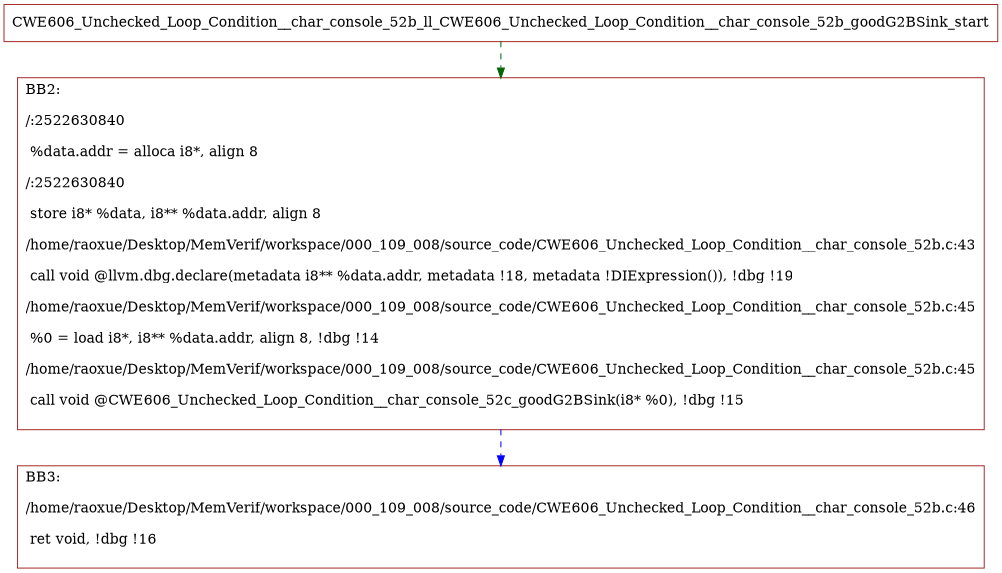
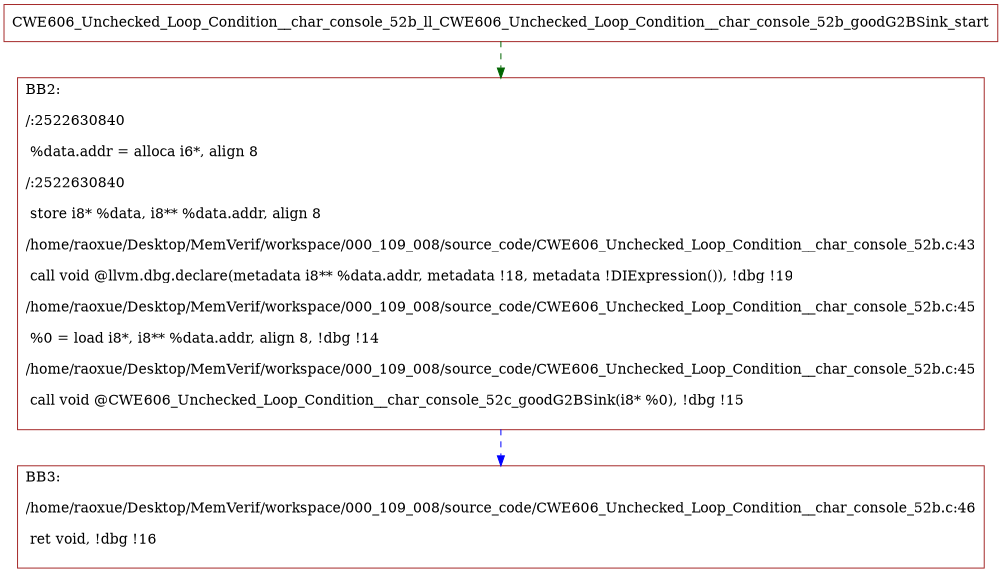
(142, 152) -> (142, 152)
